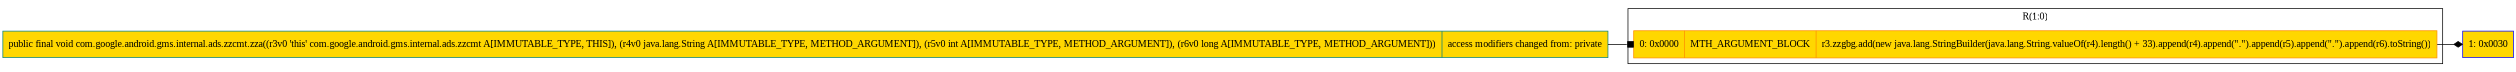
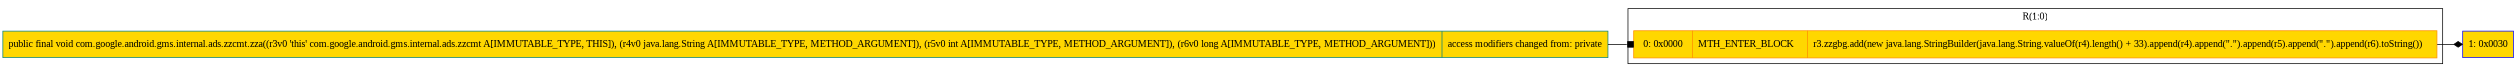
(1750, 44) -> (1746, 44)
